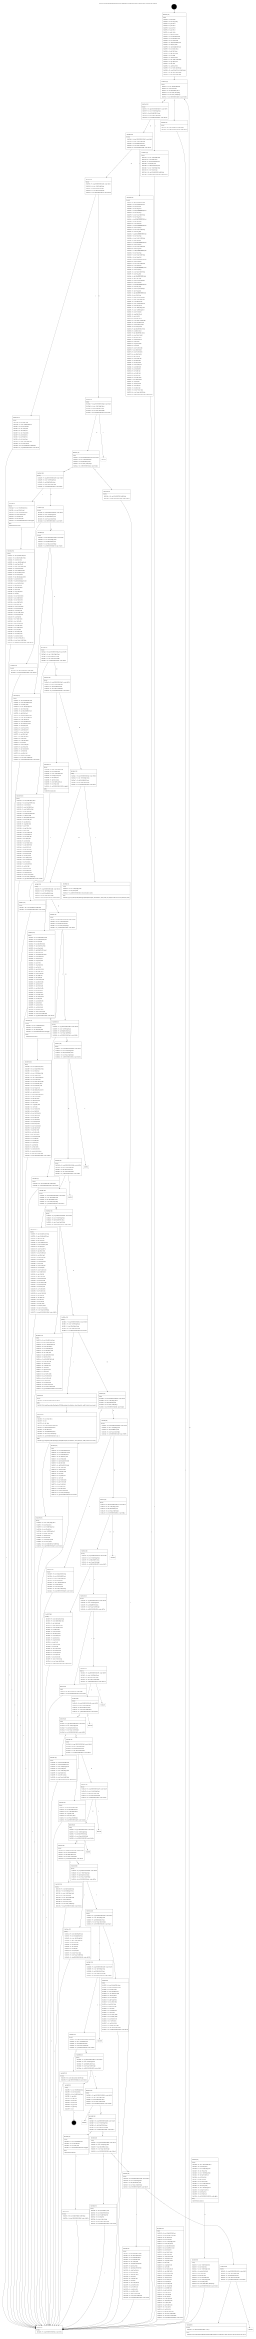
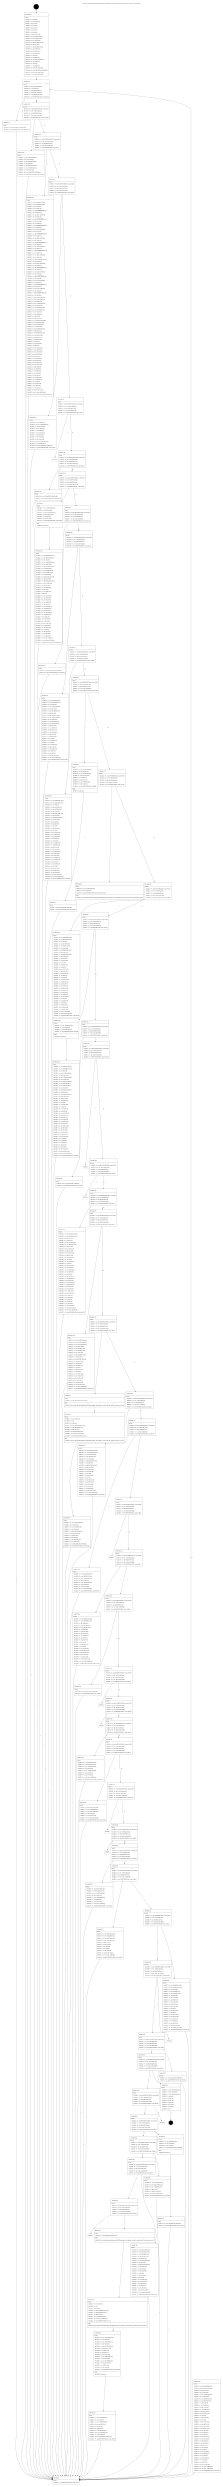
none -> (118, 2313)
